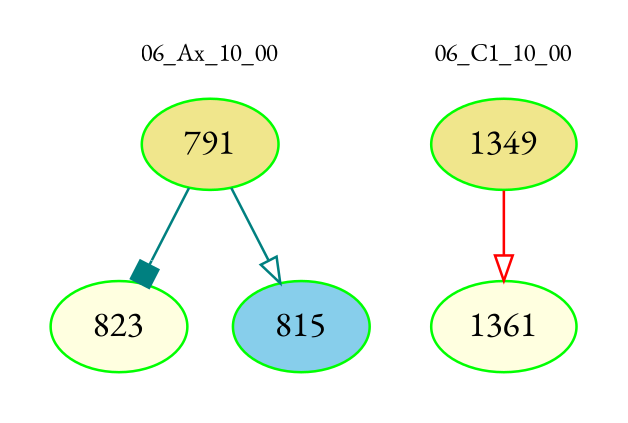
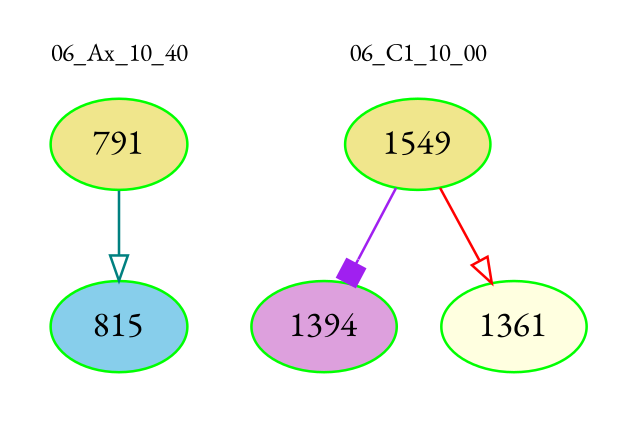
(210, 54) -> (120, 54)
(504, 144) -> (418, 144)
(119, 327) -> none
none -> (324, 327)
